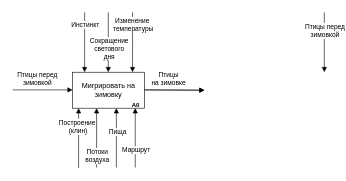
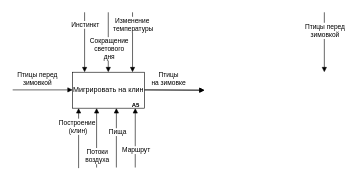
(108, 90) -> (108, 90)
(136, 102) -> (136, 102)
